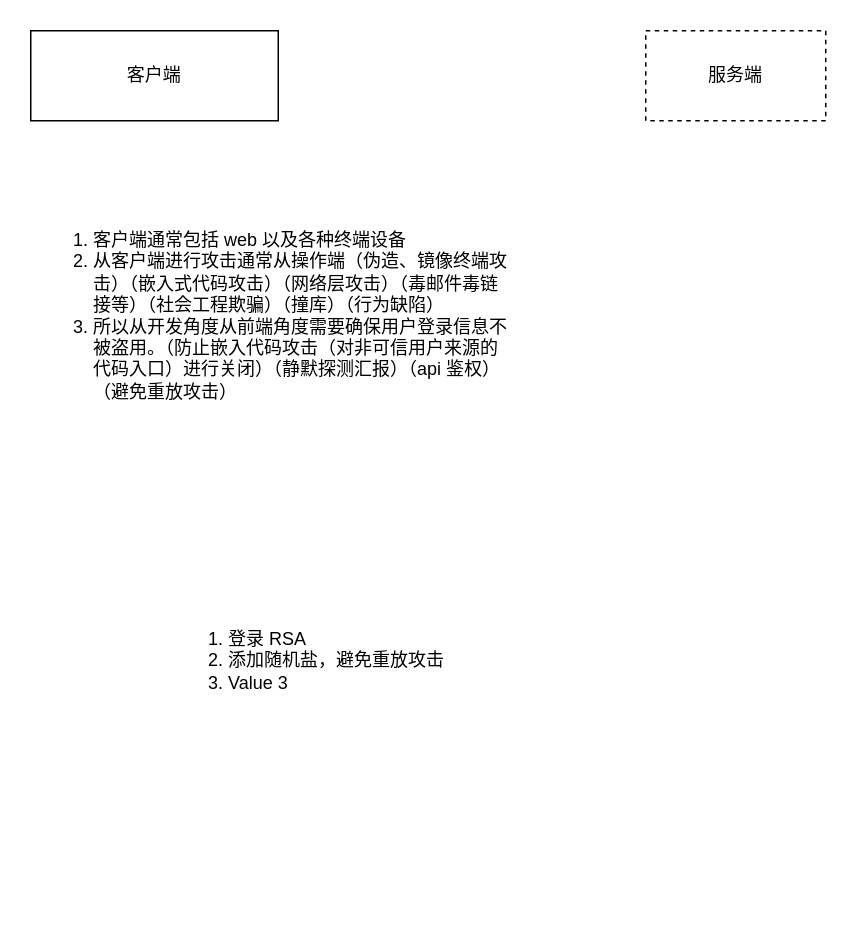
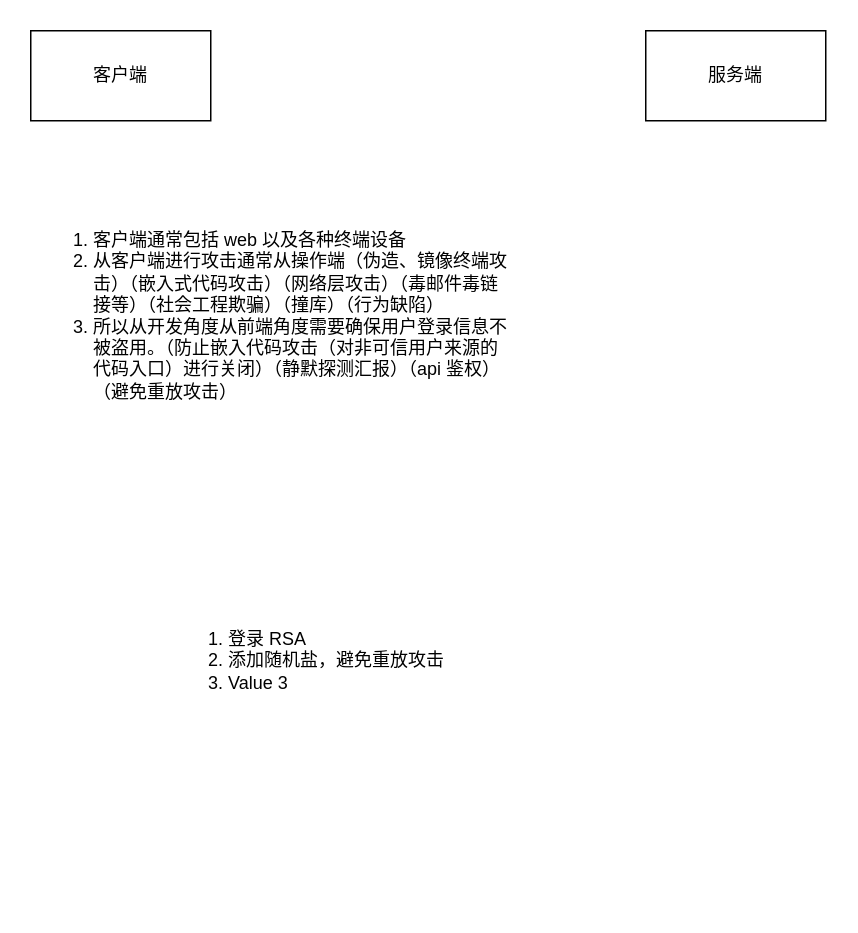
(155, 76) -> (121, 76)
(736, 76) -> (736, 76)
